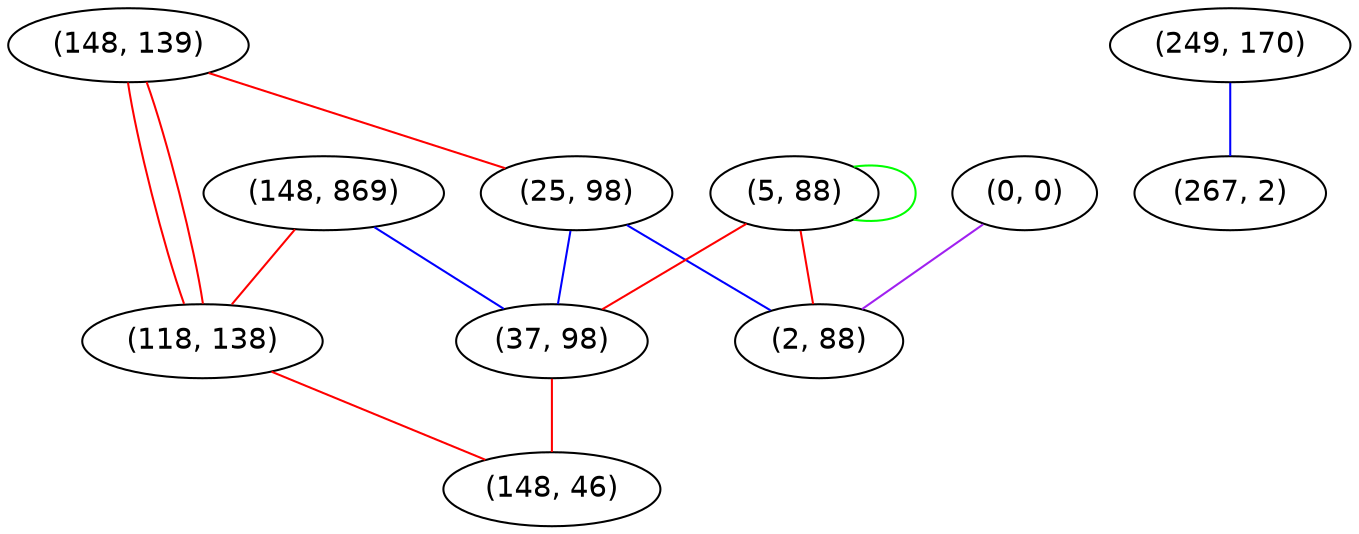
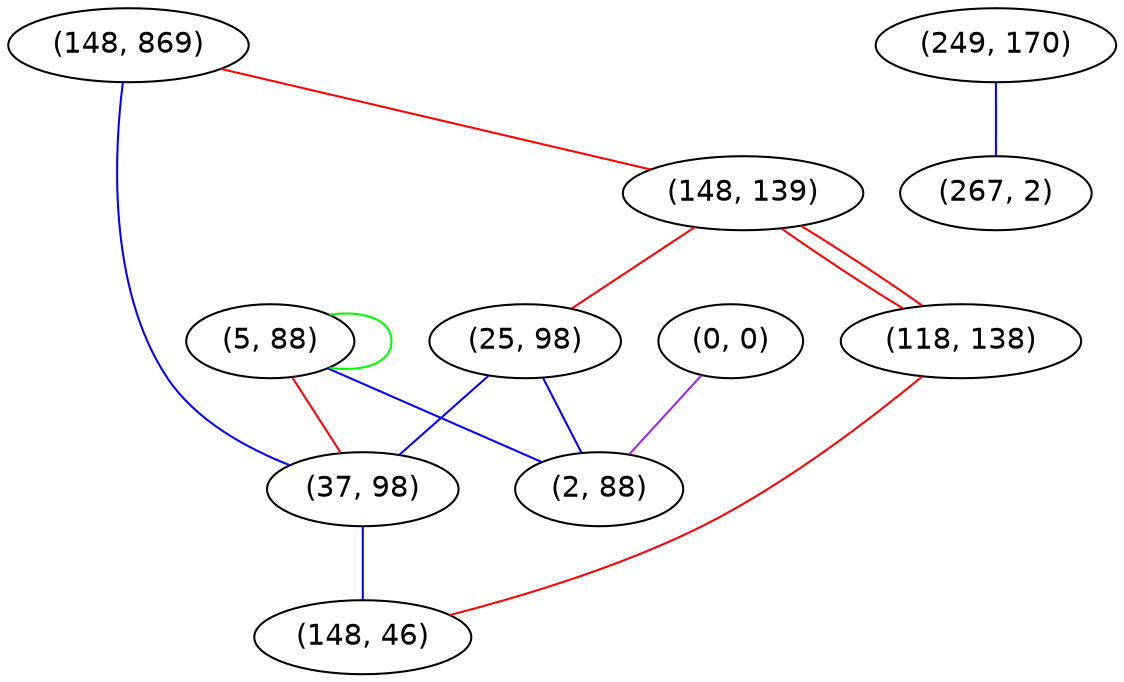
(263, 267) -> (436, 119)
(807, 267) -> (424, 410)
(552, 415) -> (363, 563)
